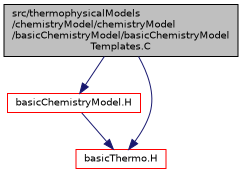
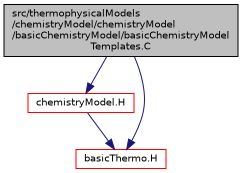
(74, 103) -> (81, 103)
